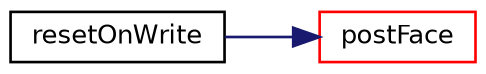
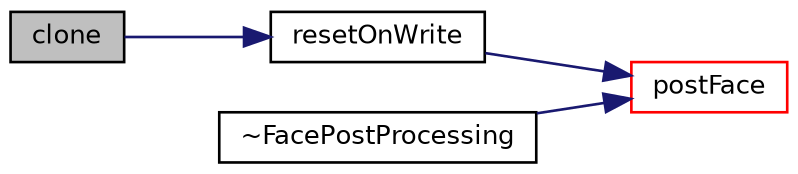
none -> (67, 37)
none -> (378, 137)
